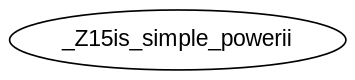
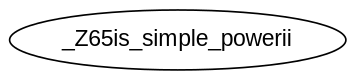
(178, 40) -> (178, 40)
